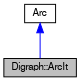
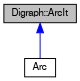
(40, 46) -> (40, 46)
